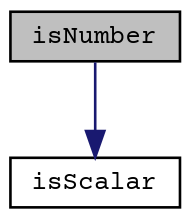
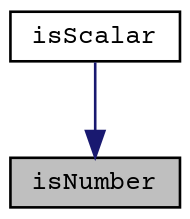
(95, 96) -> (95, 96)
